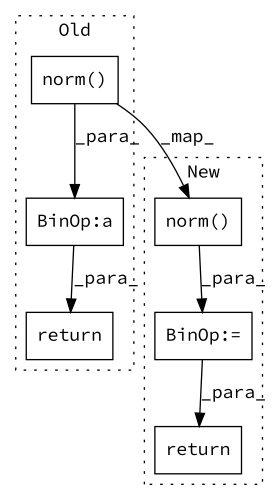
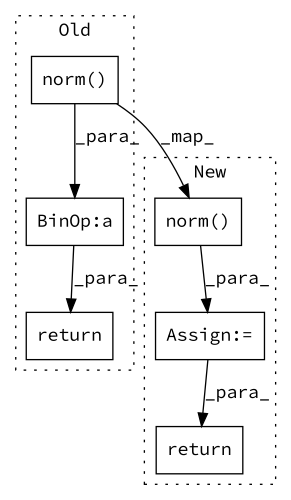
(203, 336) -> (210, 336)
